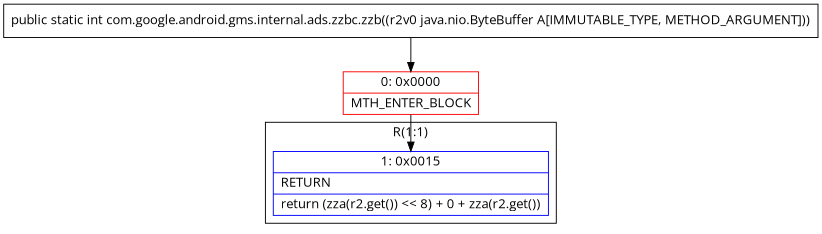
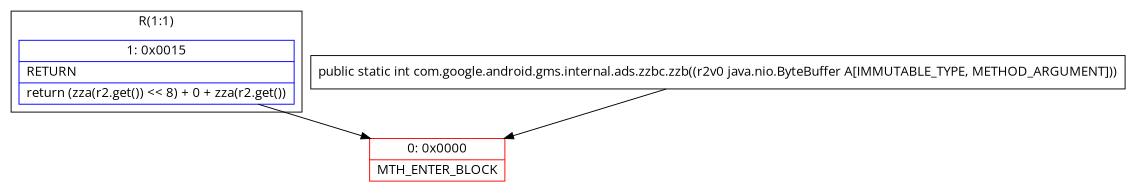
(411, 128) -> (310, 120)
